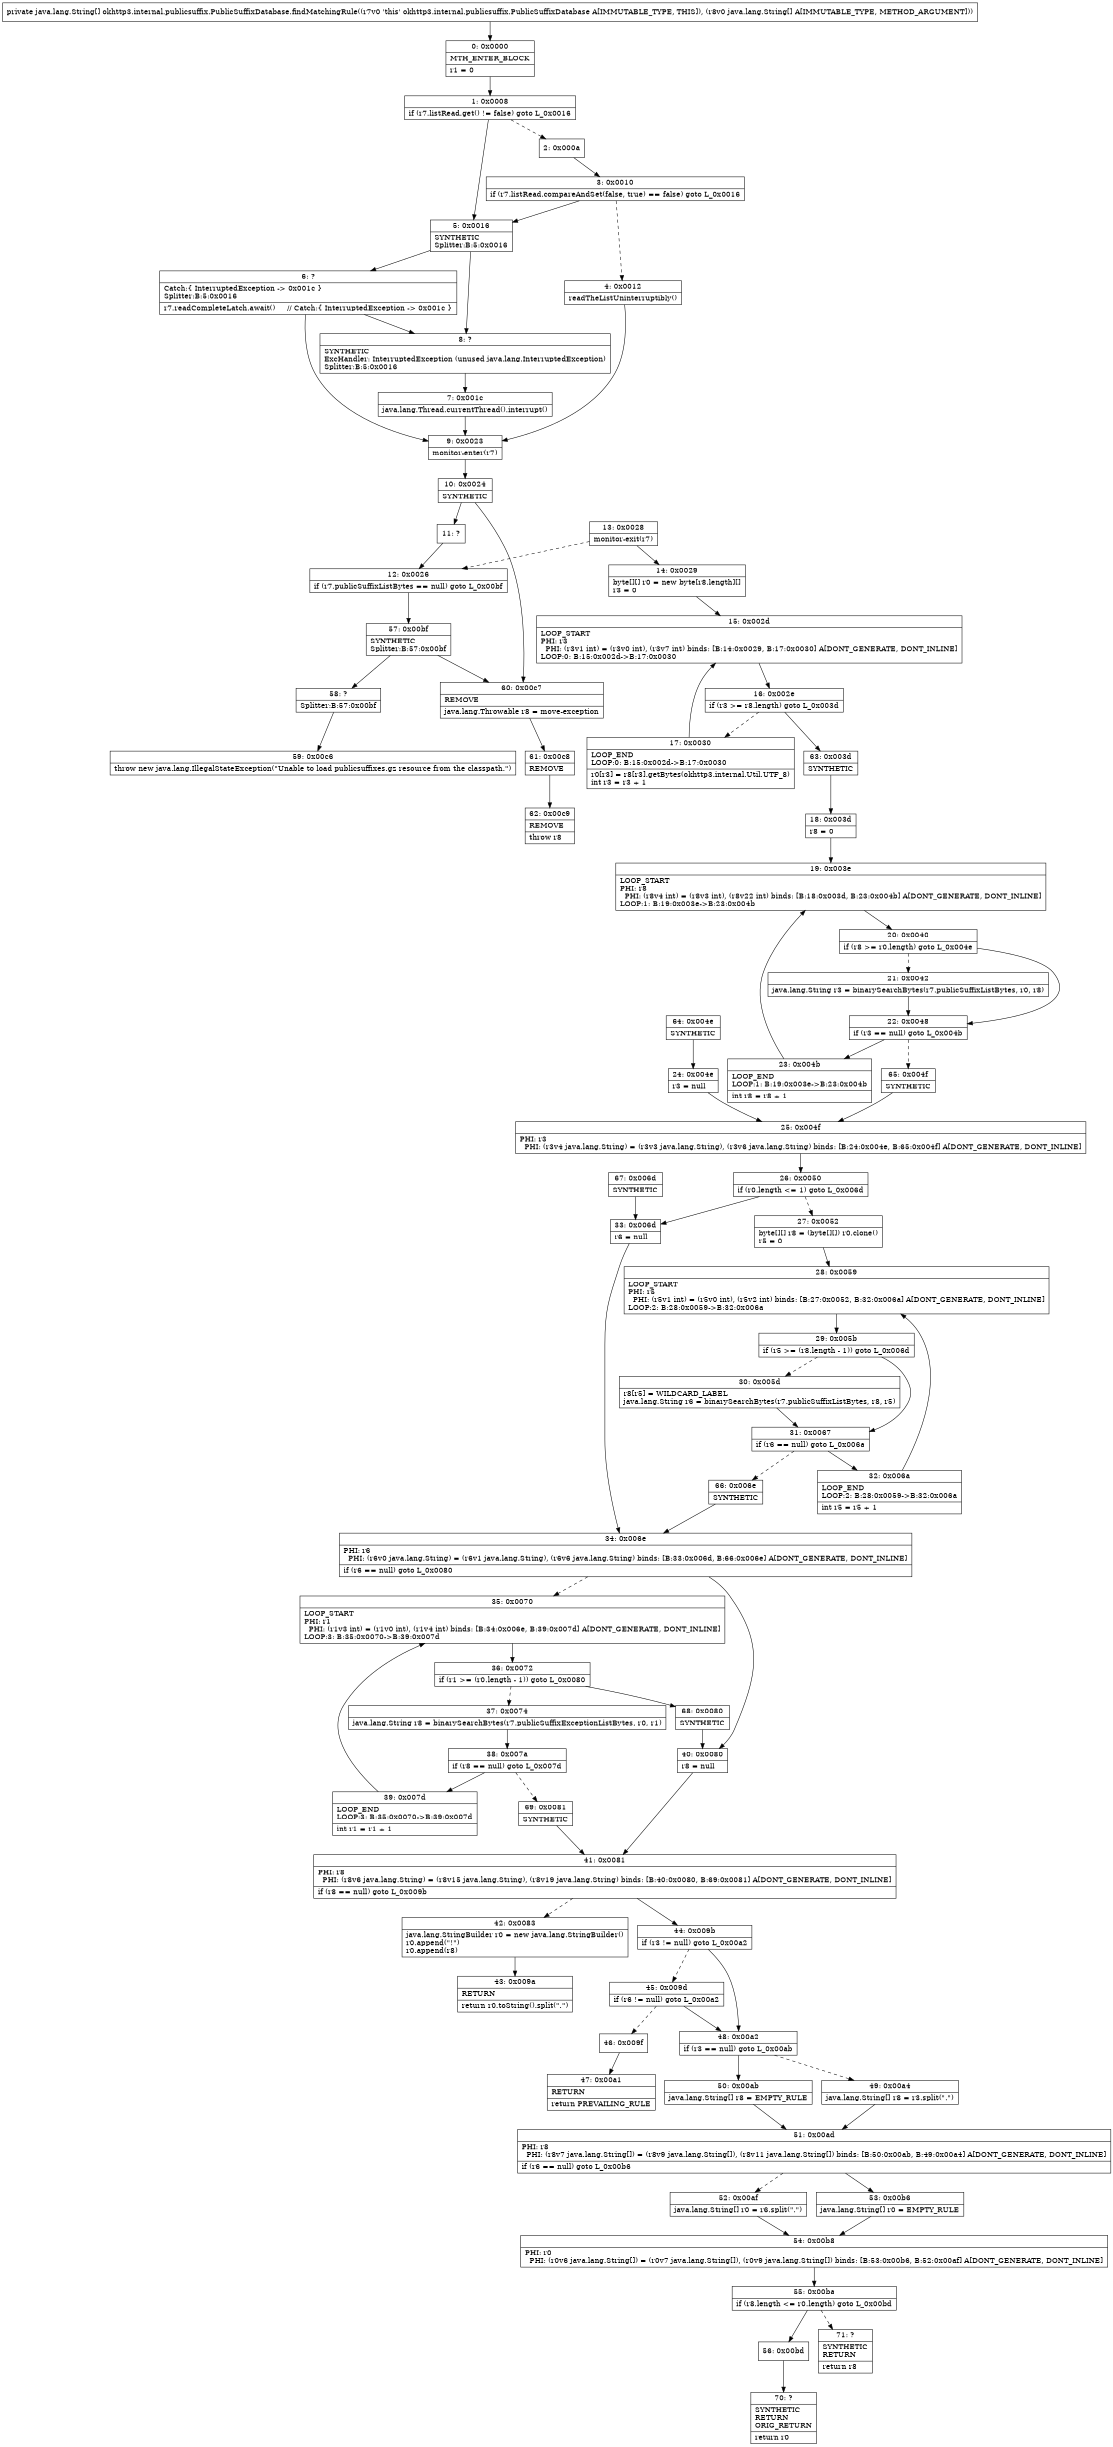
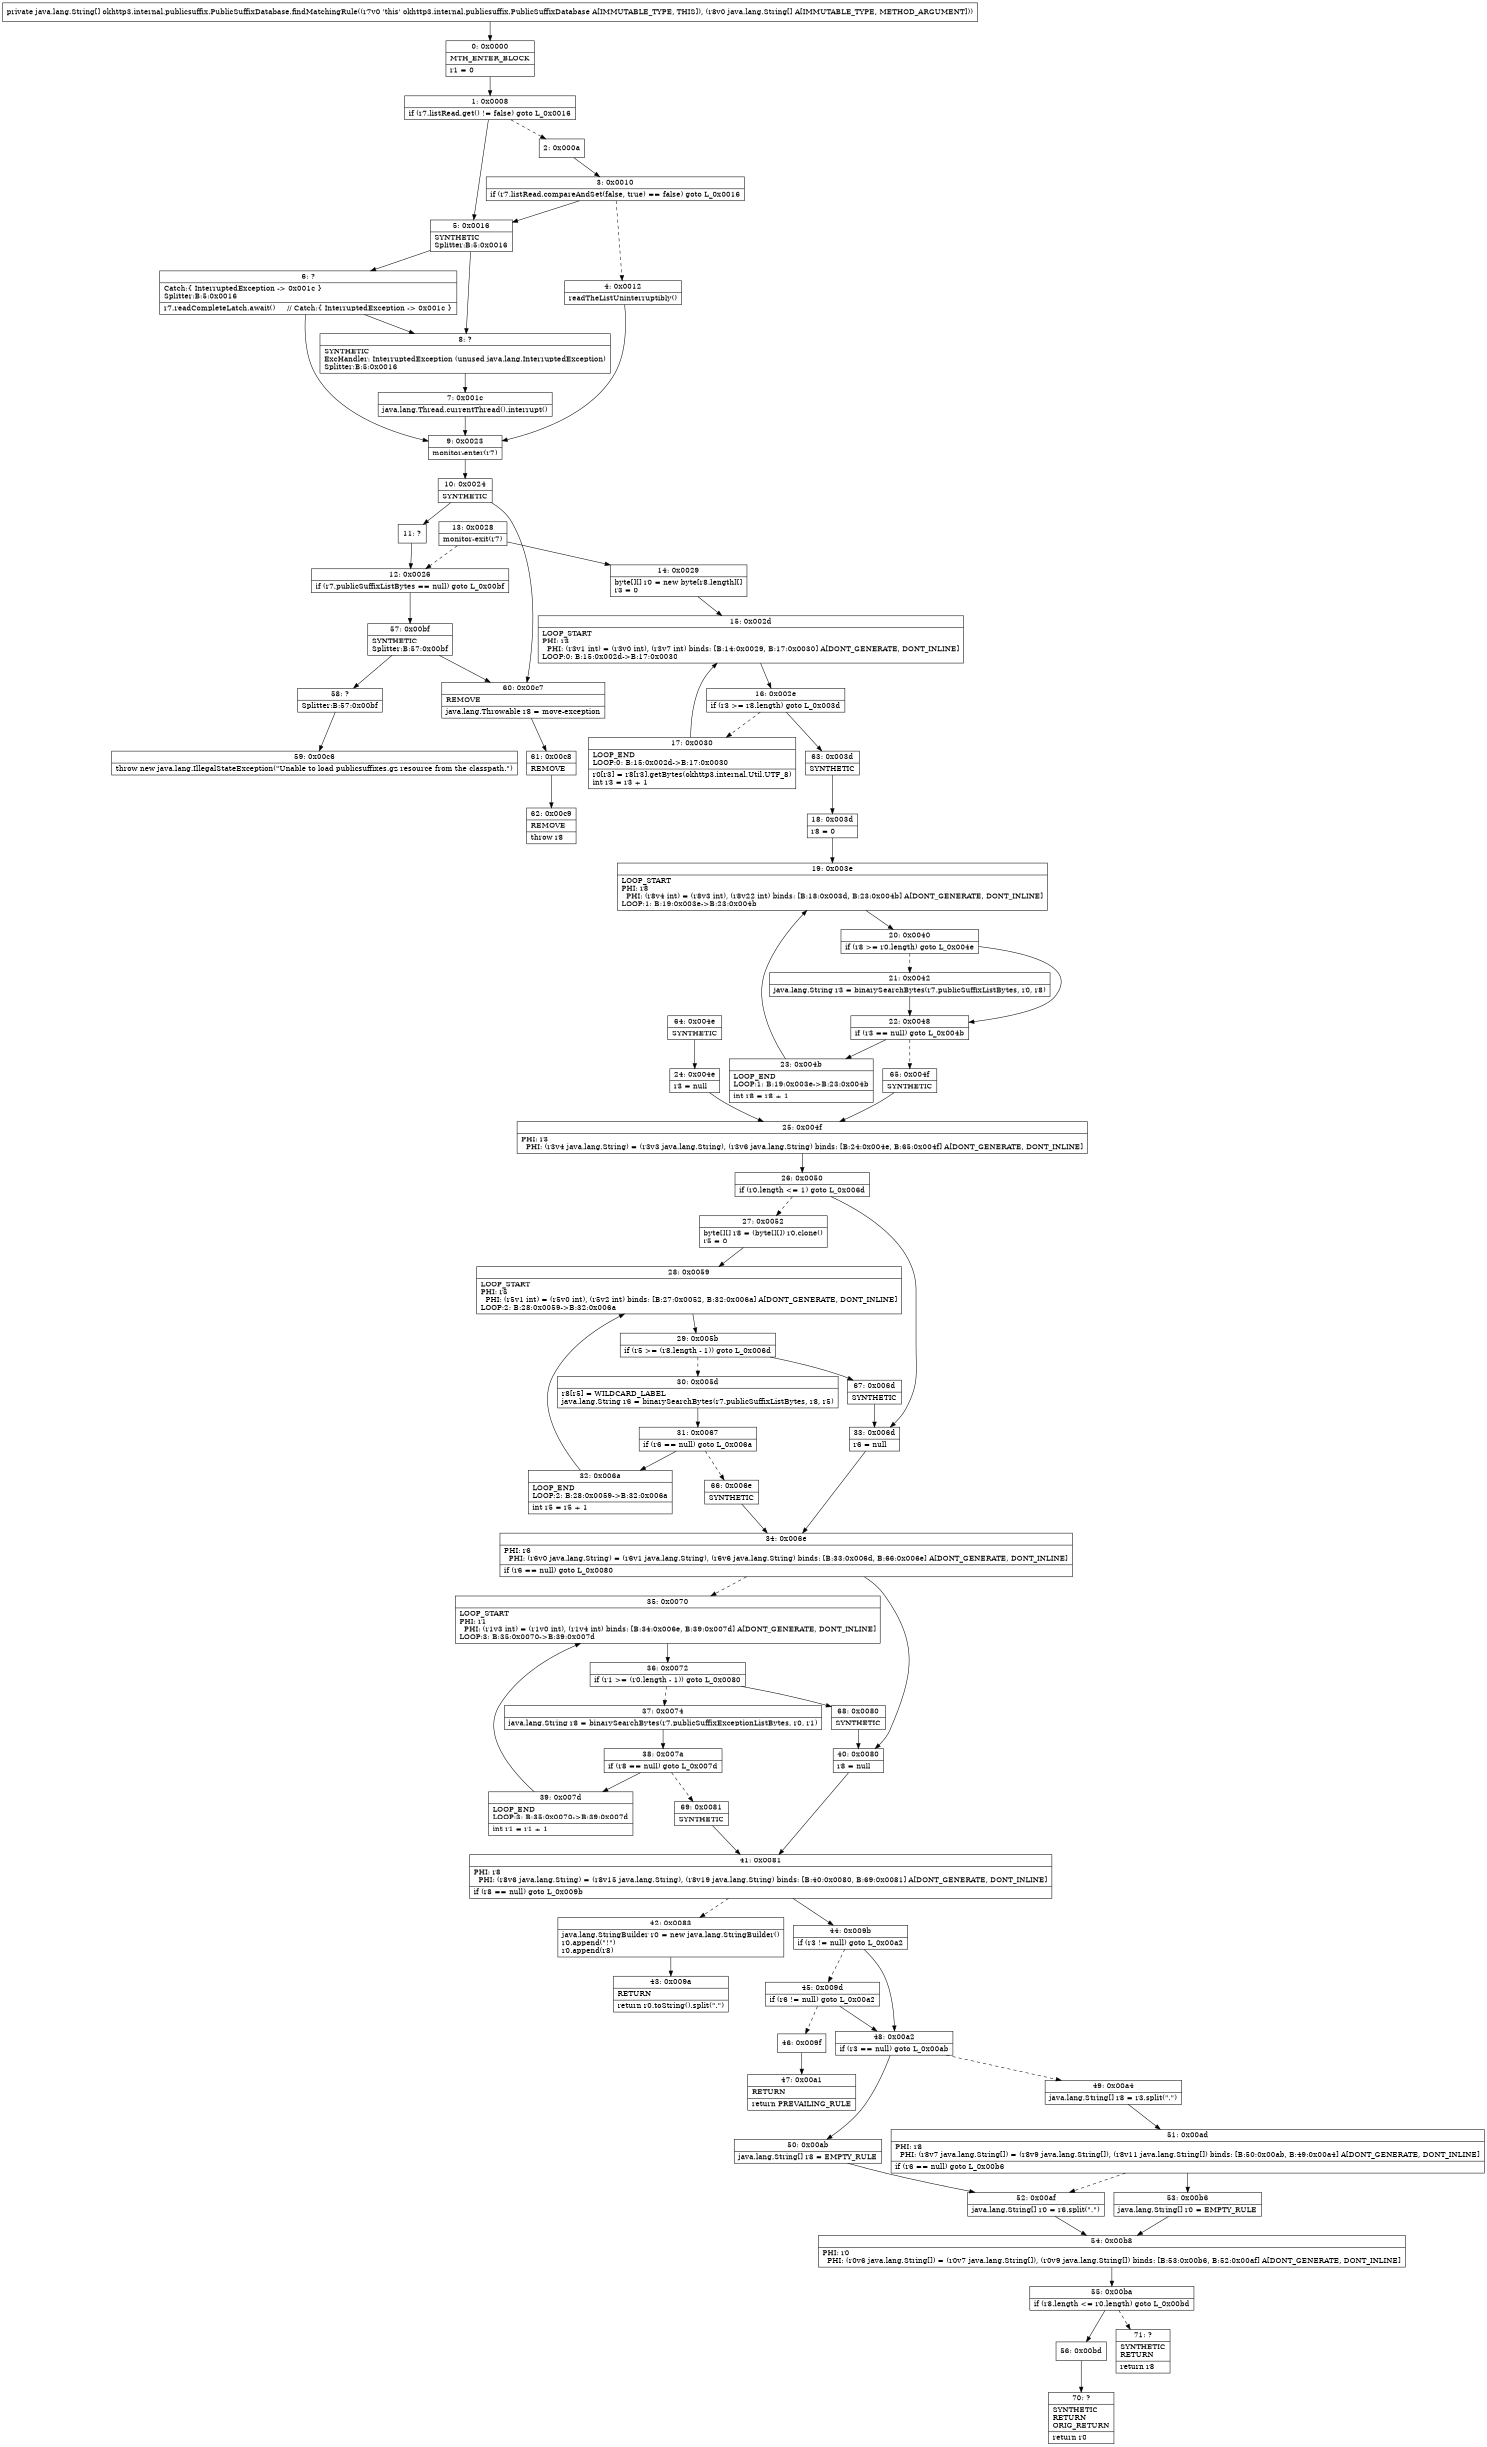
(910, 1396) -> (810, 1366)
(768, 2115) -> (908, 2178)
